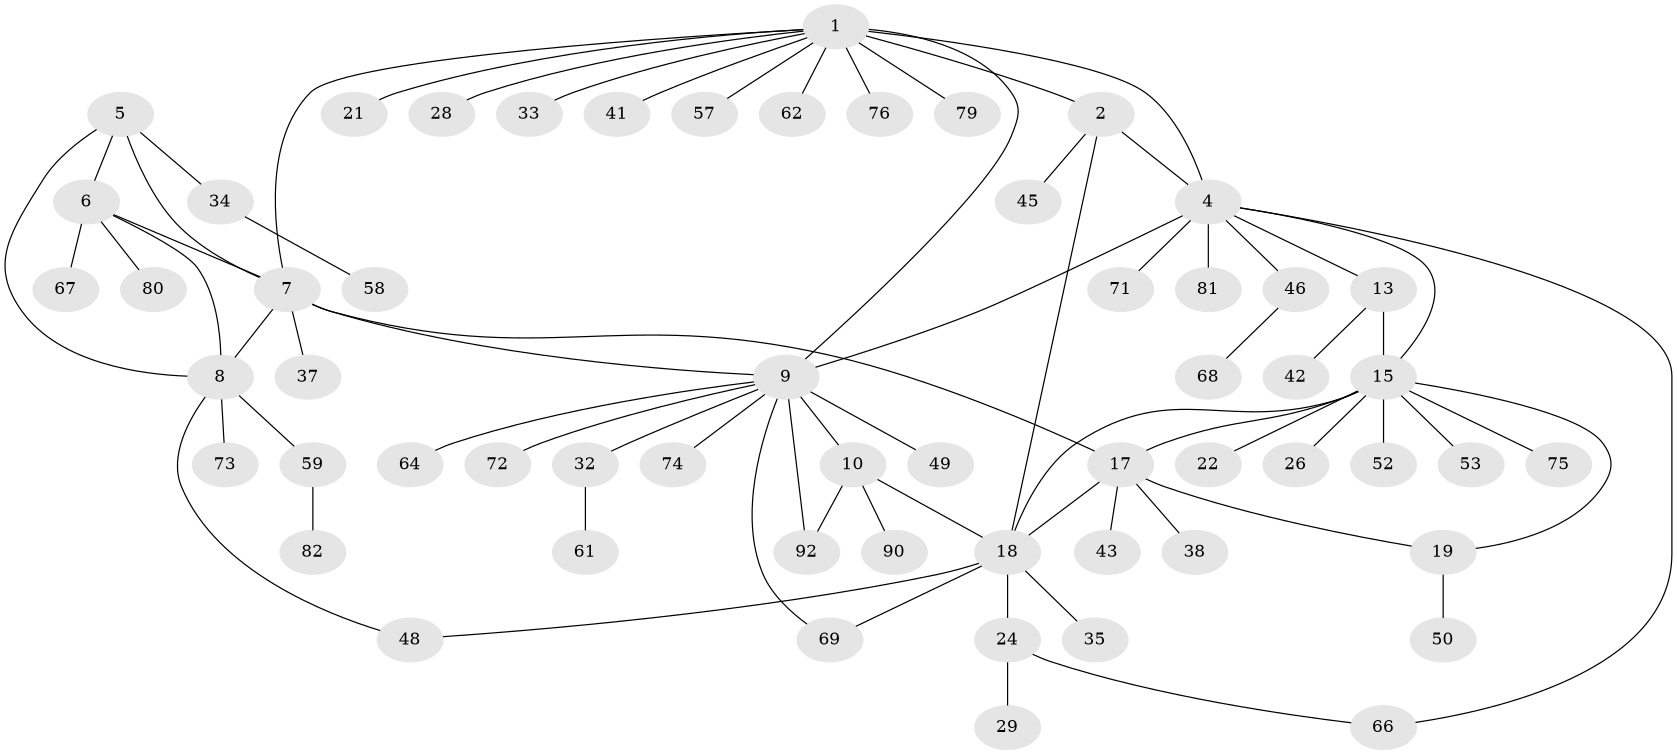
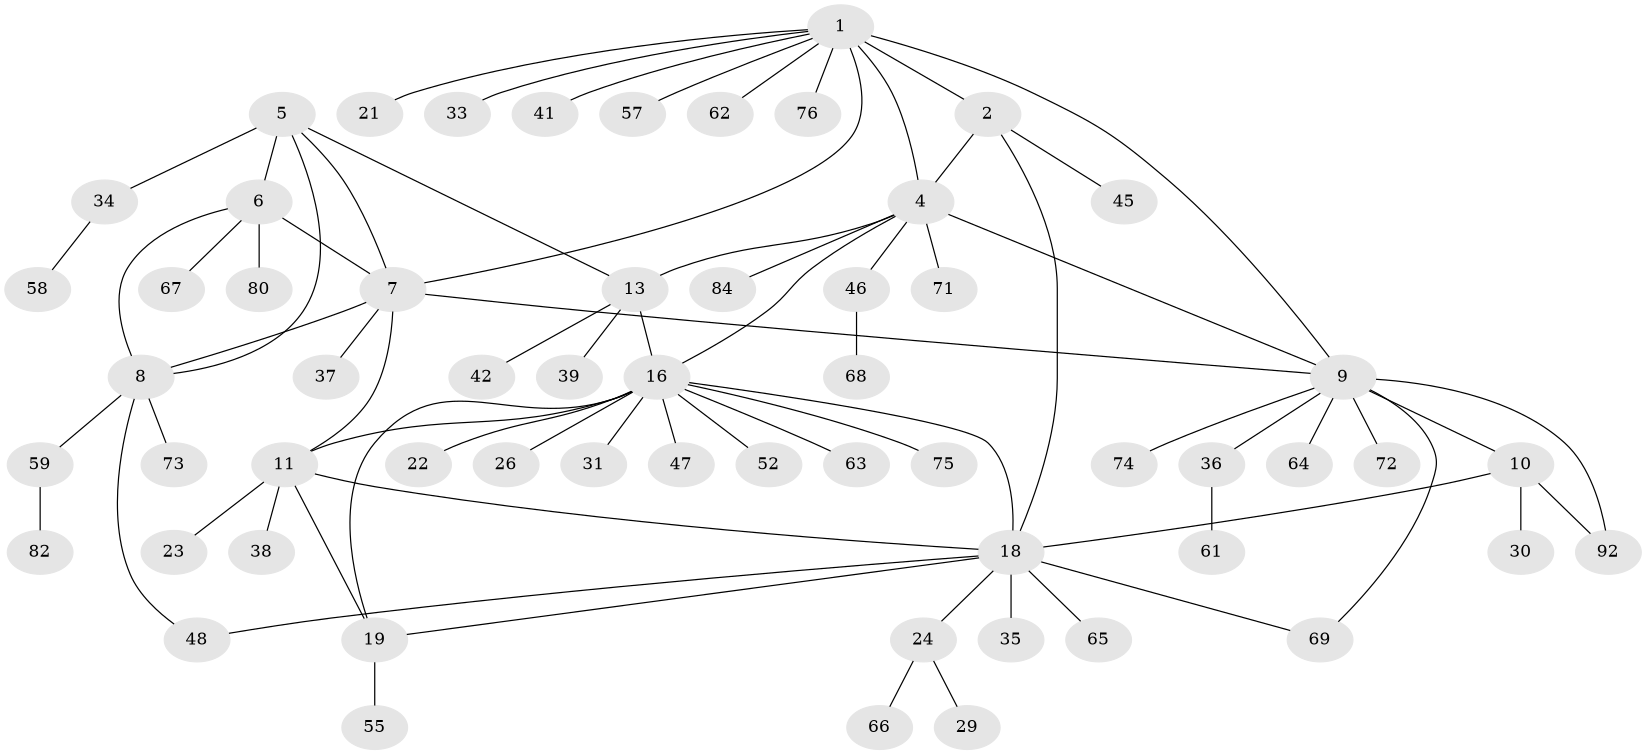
(442, 114) -> none
(967, 114) -> none
none -> (459, 202)
(1208, 290) -> (723, 290)
none -> (569, 377)
(1384, 377) -> (657, 377)
(1672, 391) -> none
(585, 465) -> (1212, 465)
none -> (594, 465)
none -> (681, 465)
(941, 465) -> none
(1121, 465) -> (285, 465)
(1471, 465) -> (857, 465)
(894, 552) -> (1521, 552)
(1107, 552) -> (174, 552)
none -> (693, 596)
none -> (1099, 640)
(1443, 640) -> (375, 728)
